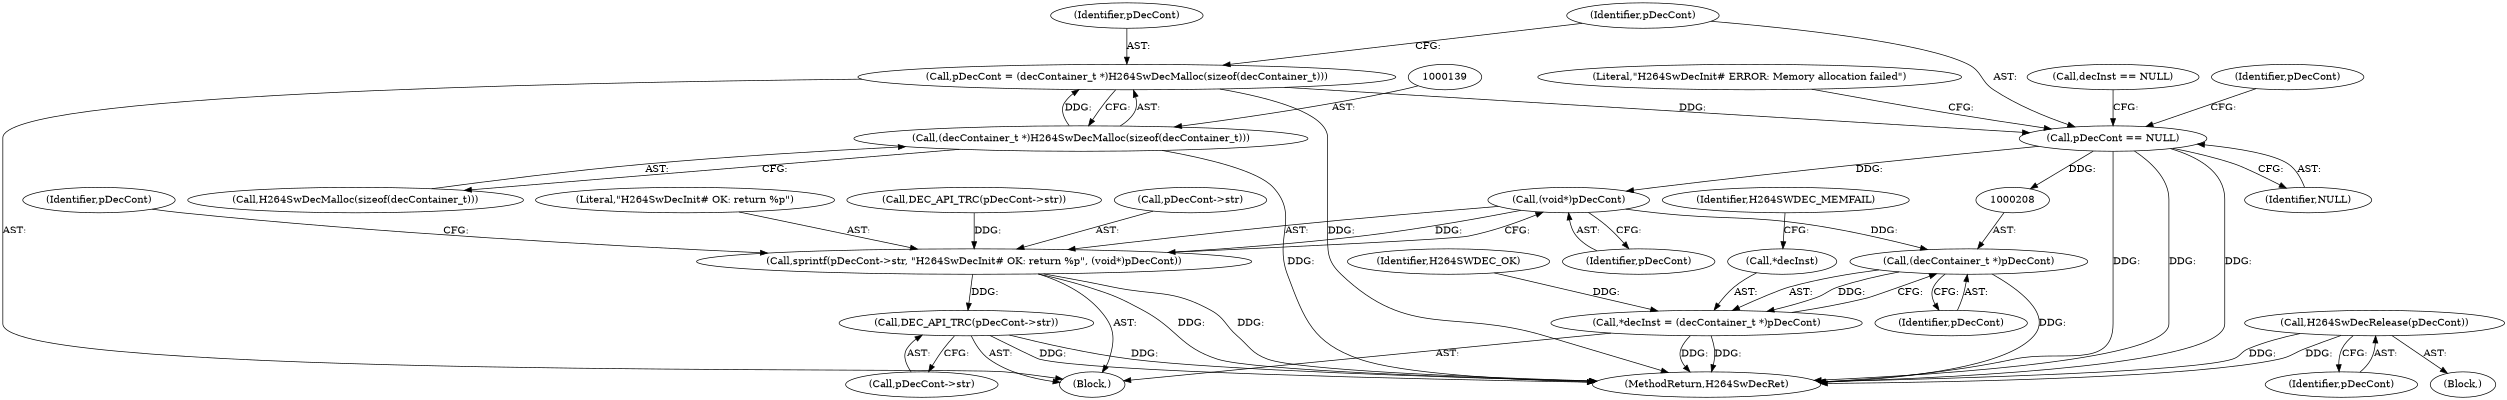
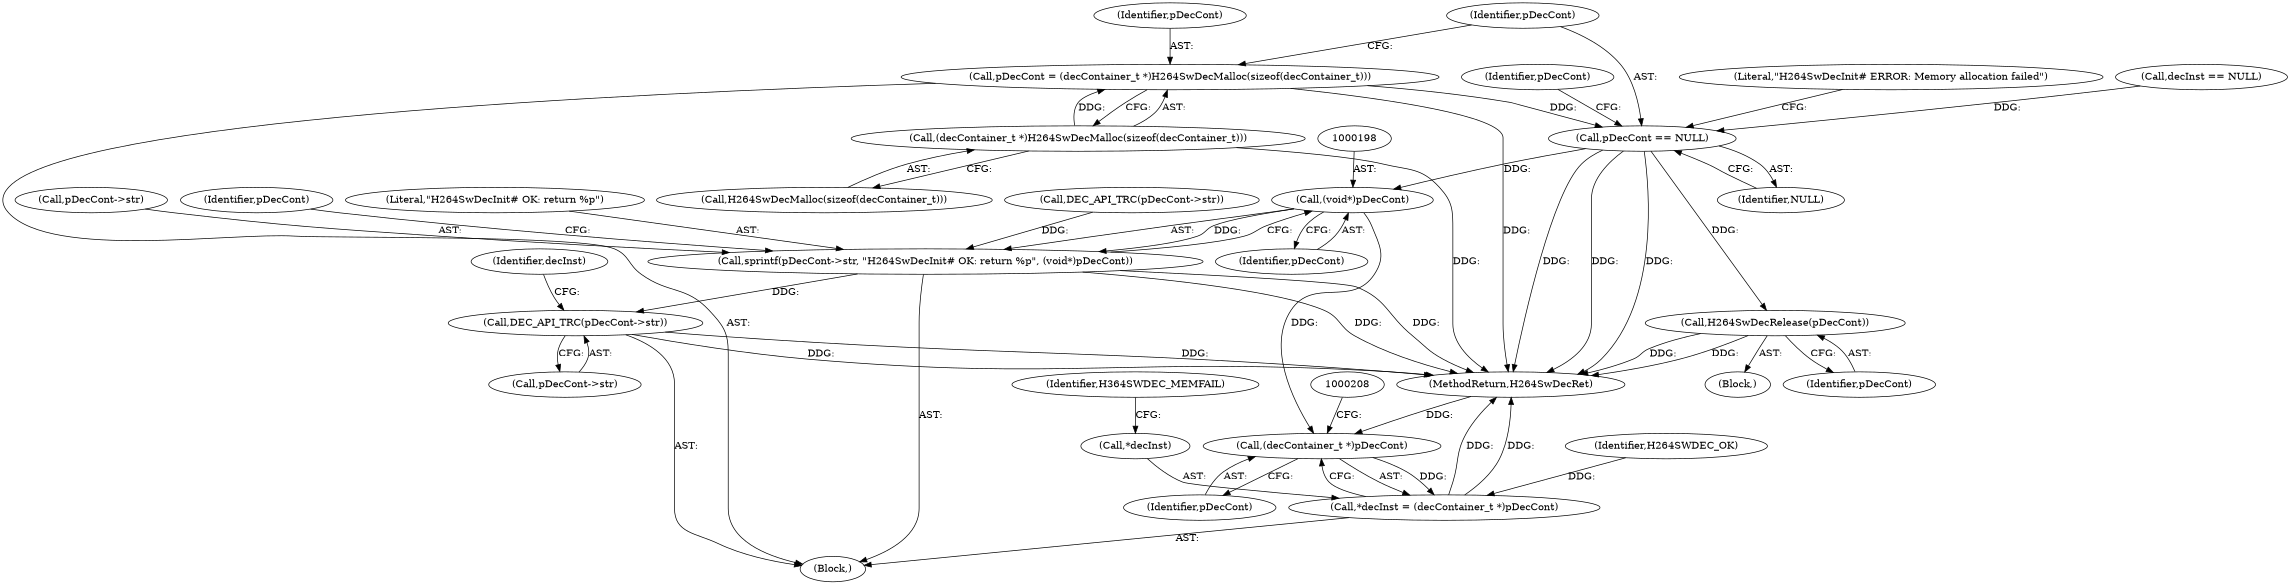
(1445, 77) -> none
(2128, 108) -> (2009, 108)
none -> (1355, 139)
(2065, 168) -> (1707, 228)
(2272, 169) -> (1783, 169)
(2311, 169) -> (1742, 169)
(1786, 200) -> (1135, 385)
(2006, 231) -> (1351, 415)
none -> (539, 262)
(1989, 359) -> (1416, 413)
